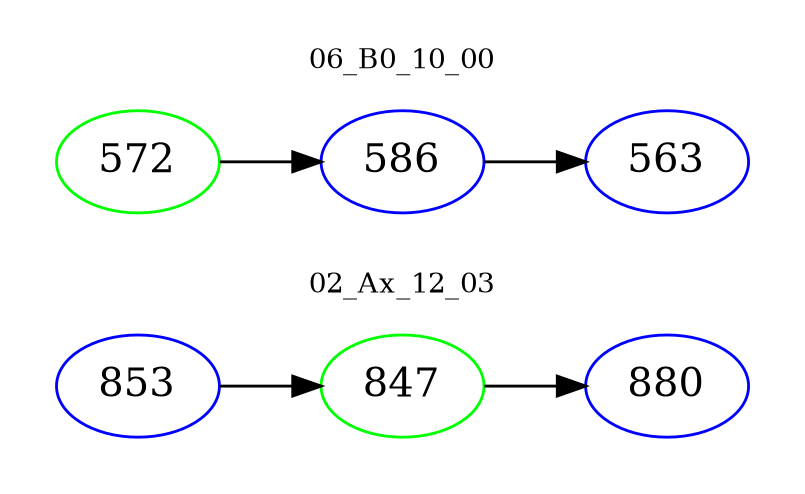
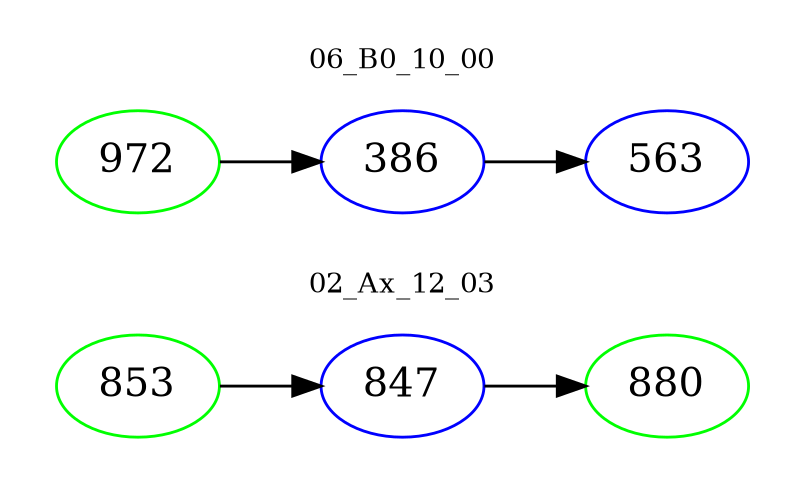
(138, 162) -> (138, 162)
(403, 162) -> (403, 162)
(138, 386) -> (138, 386)
(403, 386) -> (403, 386)
(667, 386) -> (667, 386)
